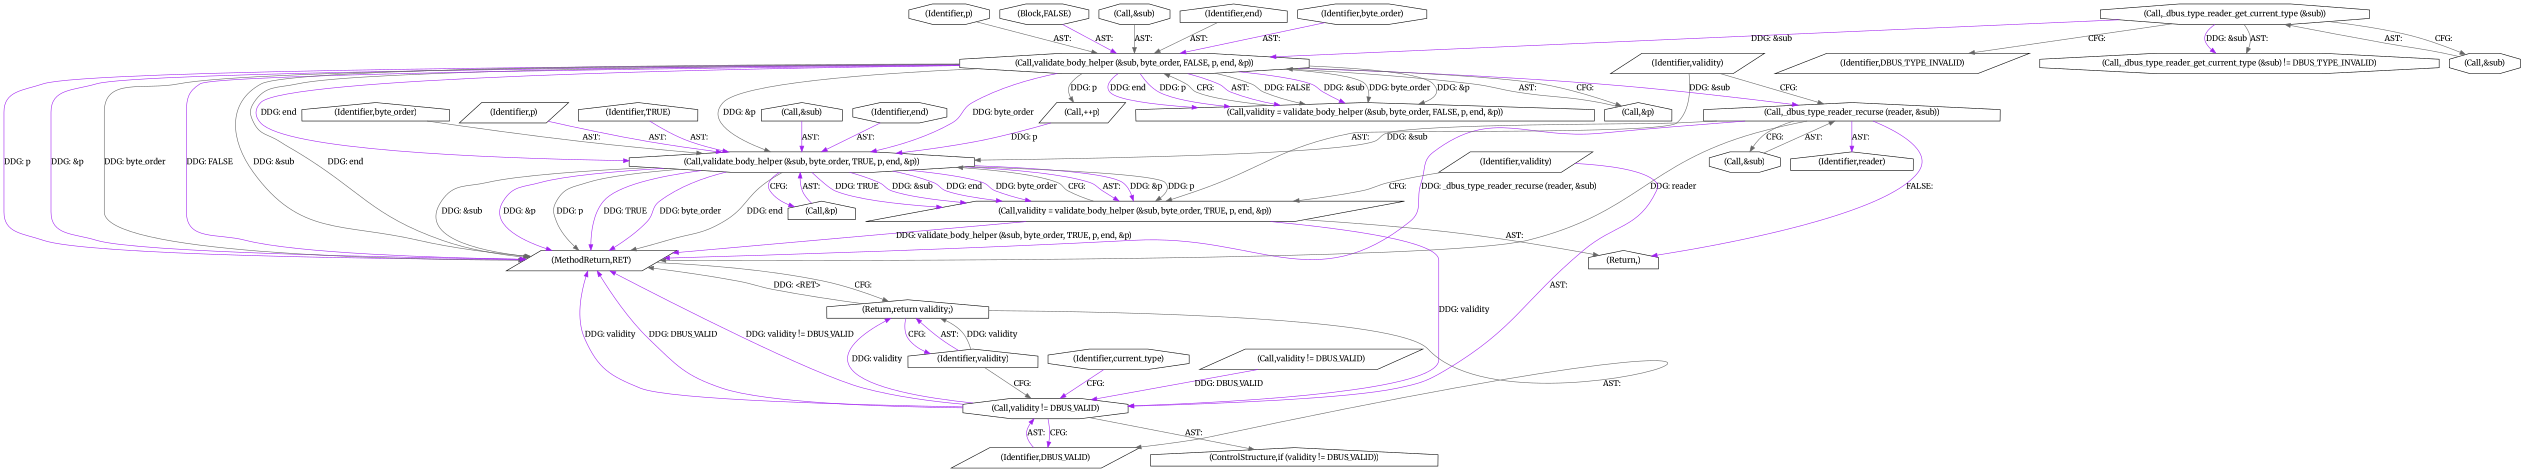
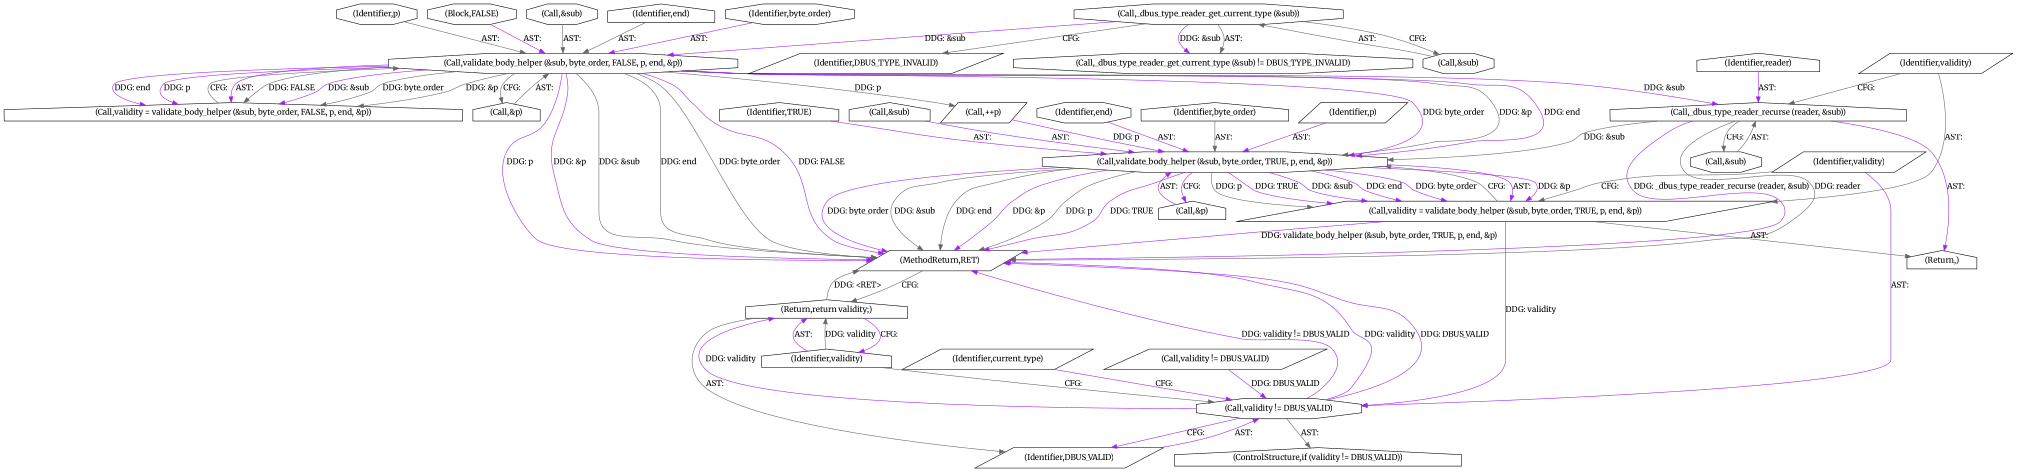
(1852, 134) -> (1758, 84)
(1921, 187) -> (1957, 187)
(1119, 359) -> (998, 359)
